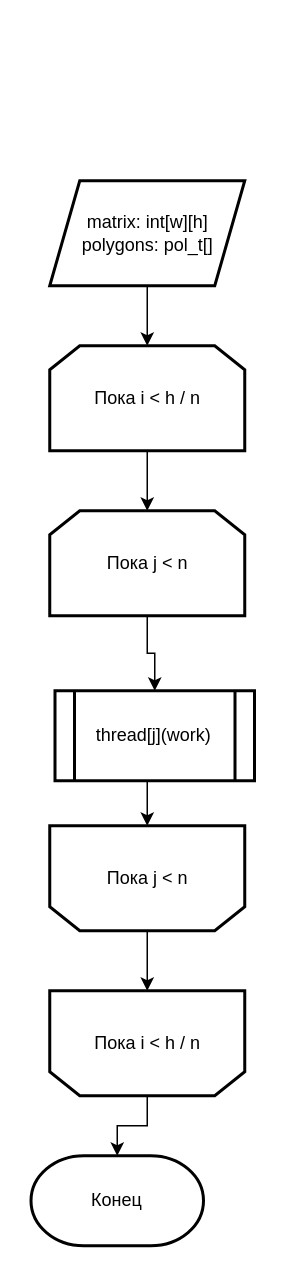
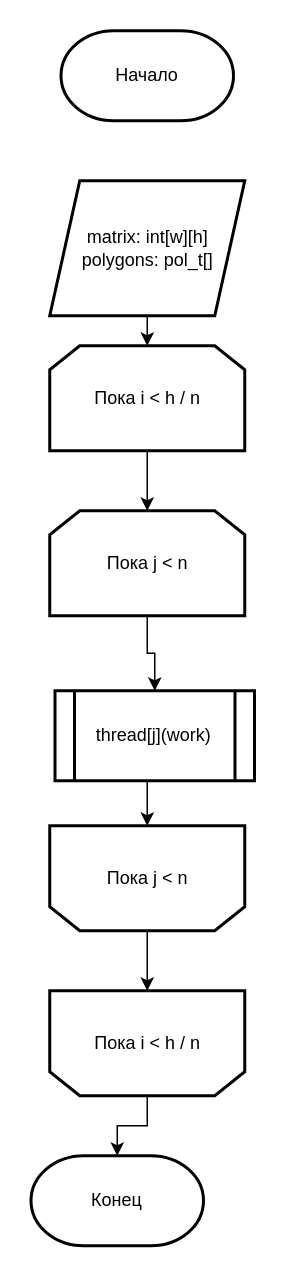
none -> (147, 76)
(147, 233) -> (147, 248)
